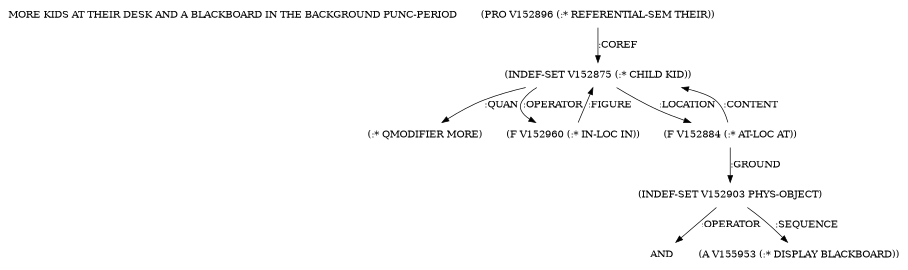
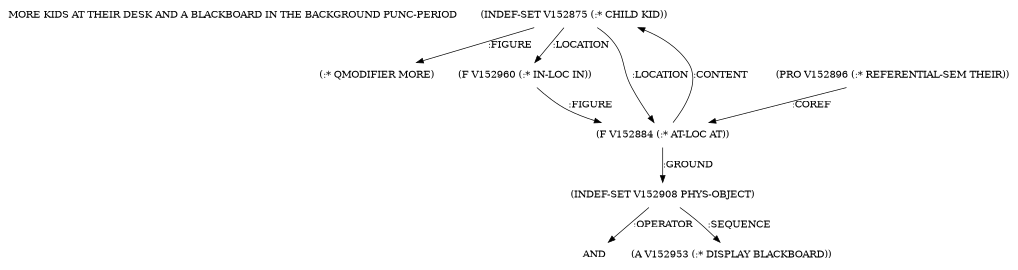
(598, 42) -> (781, 104)
(501, 105) -> (510, 45)
(553, 105) -> (581, 45)
(584, 108) -> (564, 108)
(730, 195) -> (663, 195)
(799, 255) -> (732, 255)
